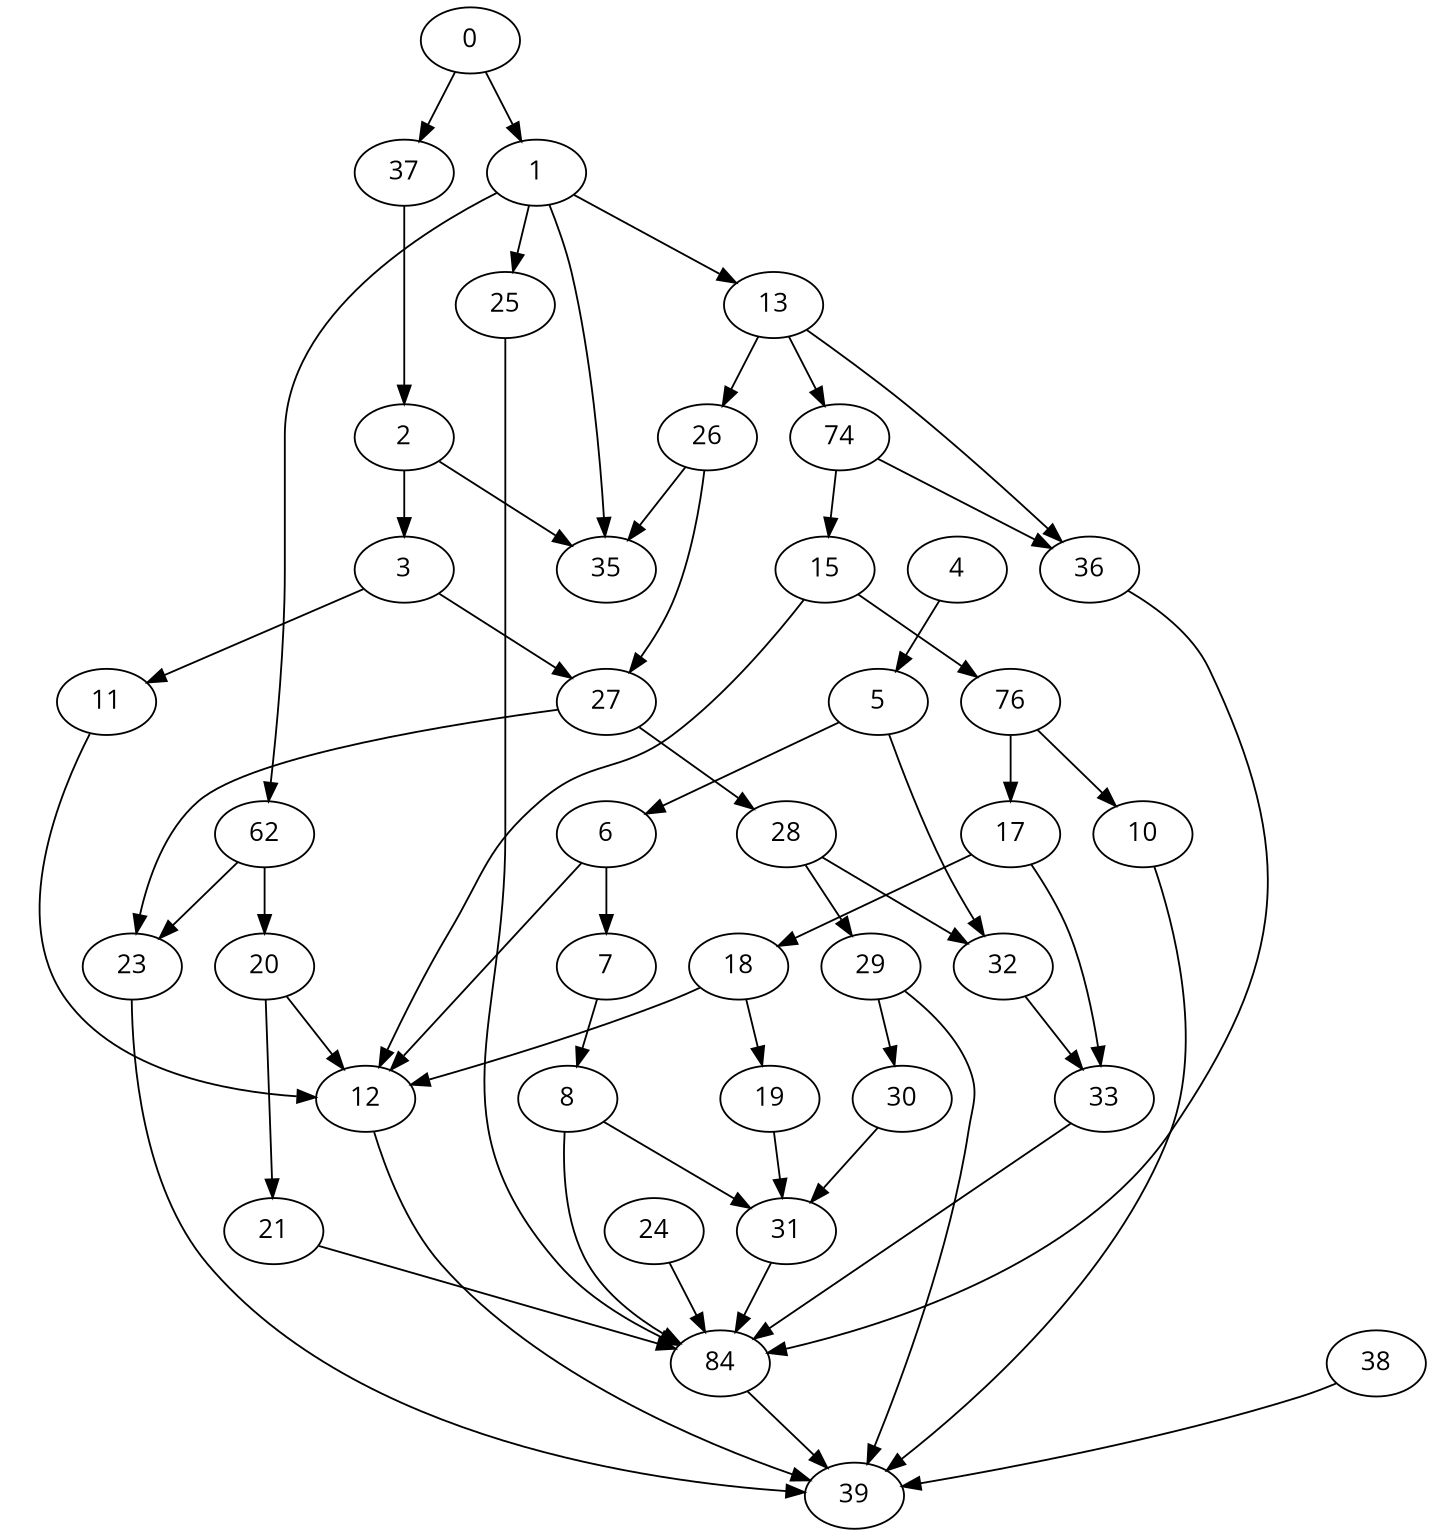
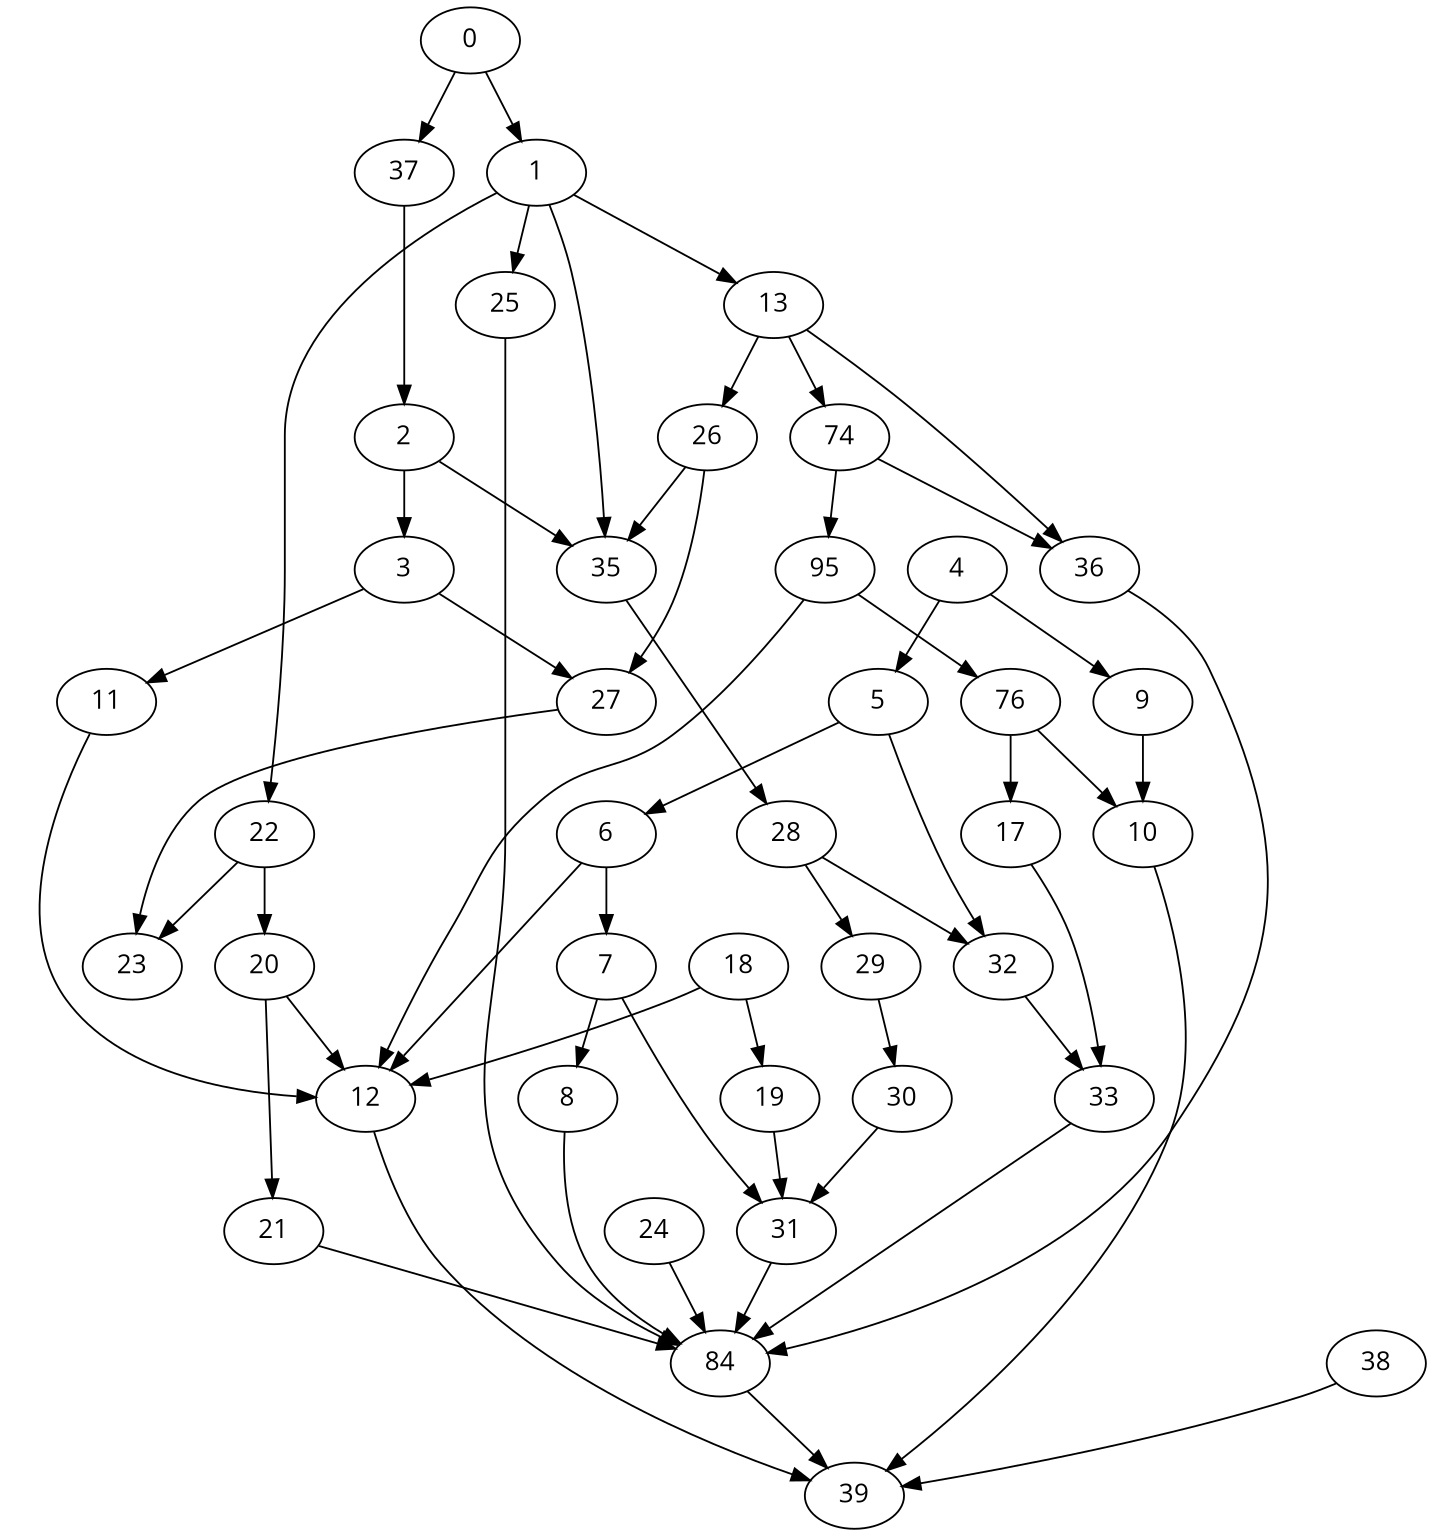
(825, 570) -> (825, 570)
none -> (1143, 702)
(689, 763) -> (691, 694)
(265, 834) -> (265, 834)
(870, 903) -> none
(669, 1160) -> (680, 1097)
(949, 1223) -> none
(346, 1375) -> none
